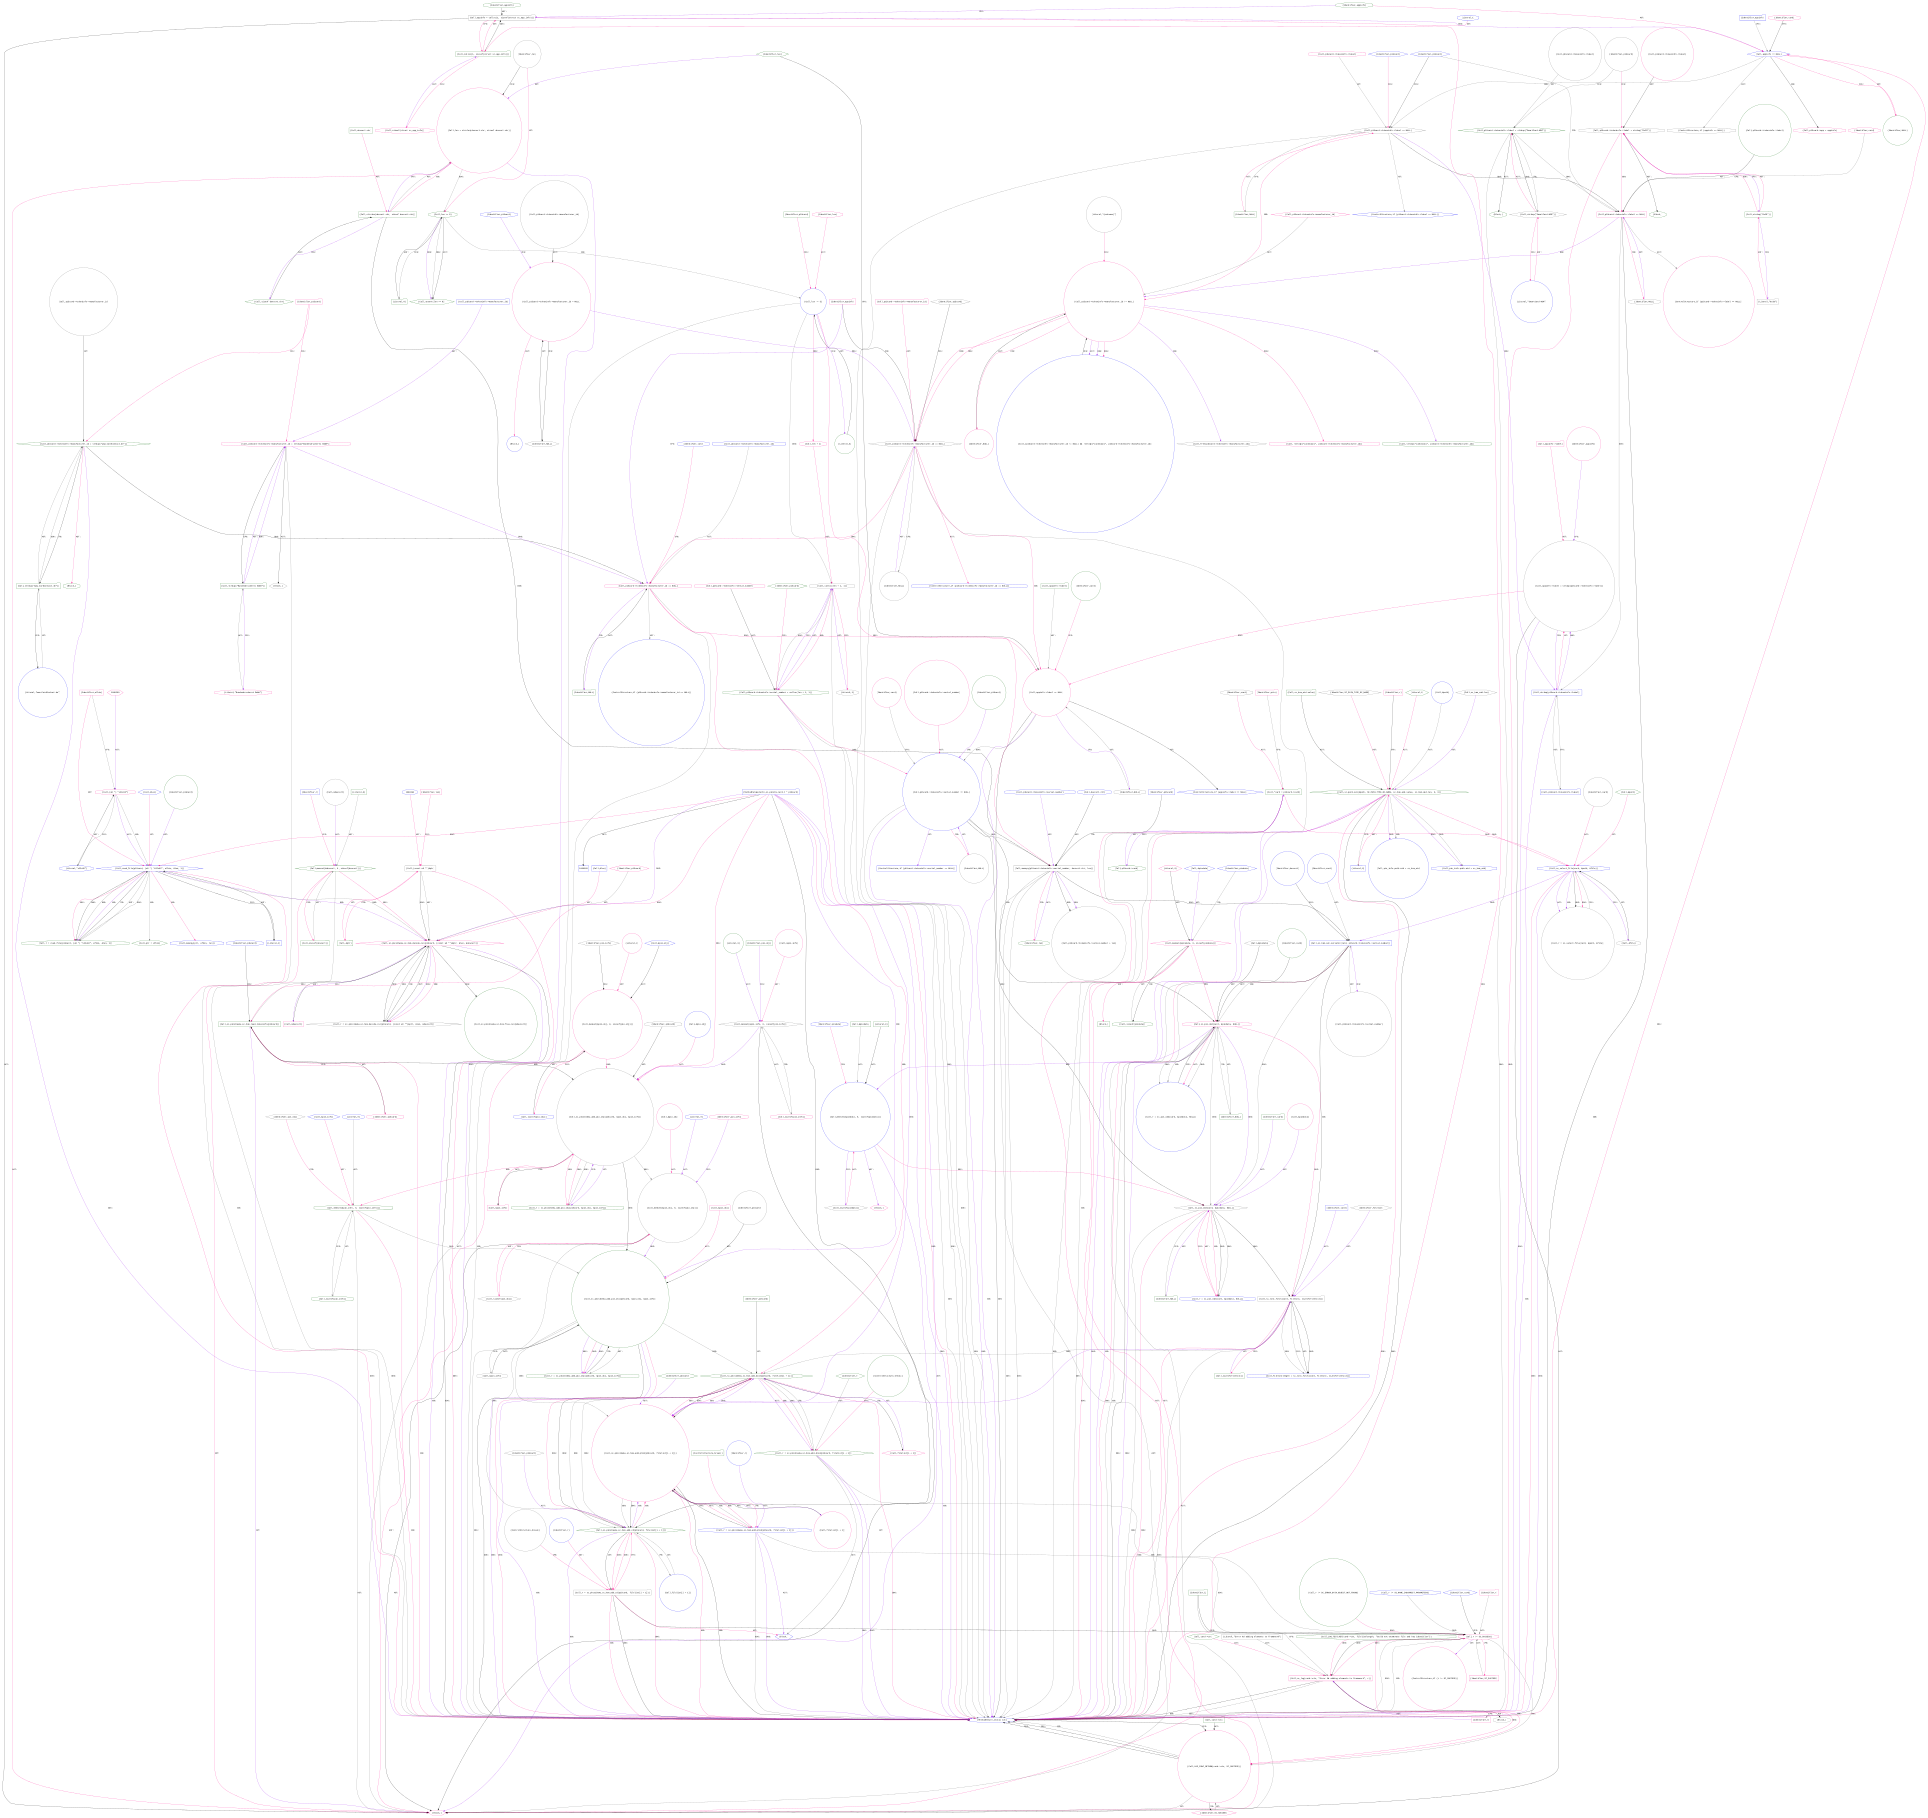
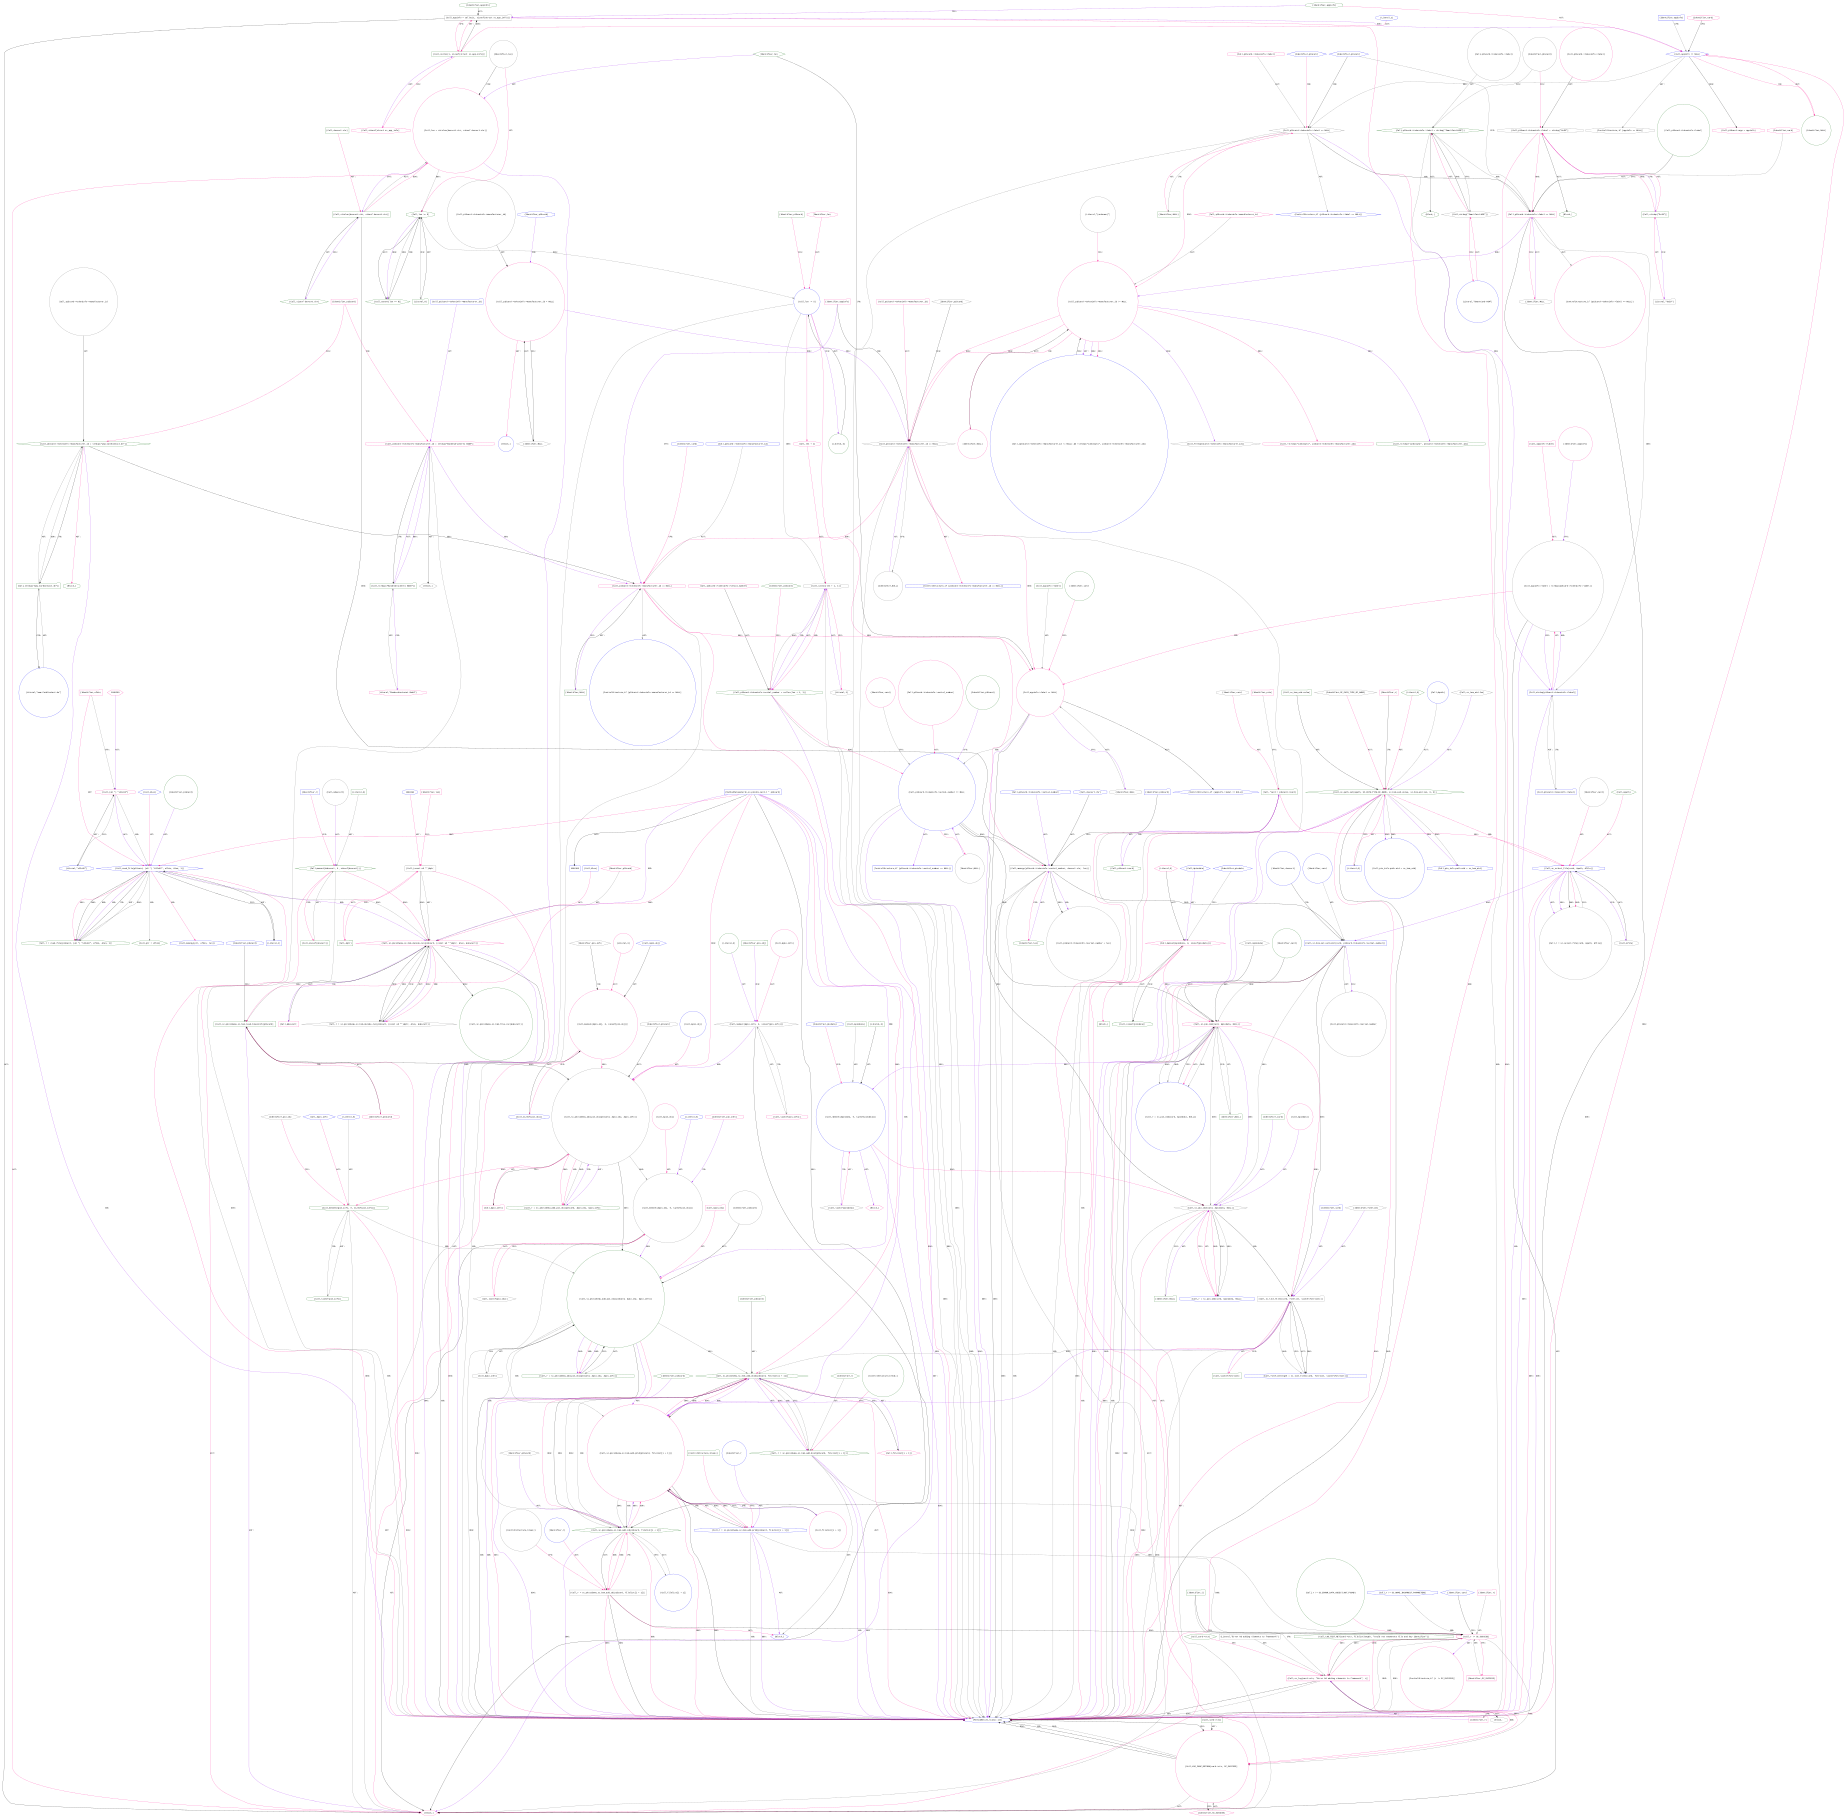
none -> (406, 259)
